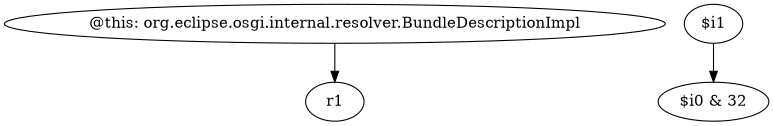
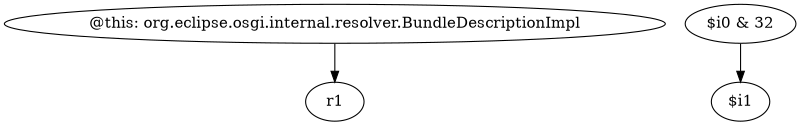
(714, 57) -> (741, 57)
